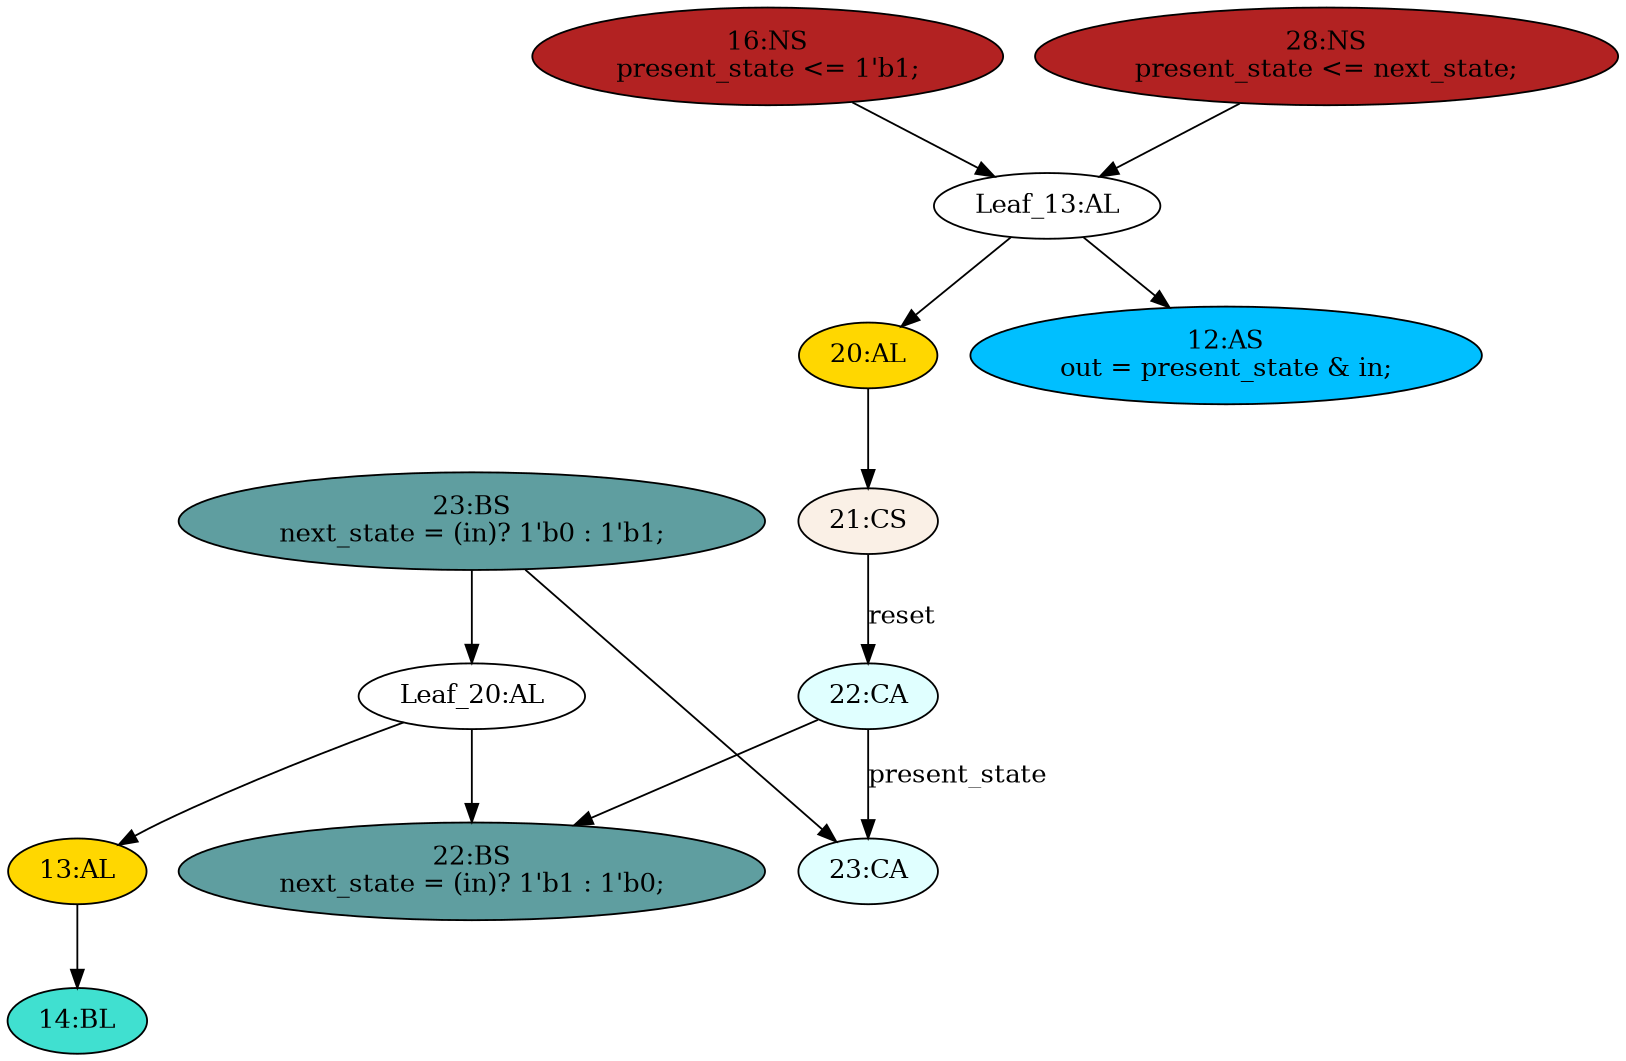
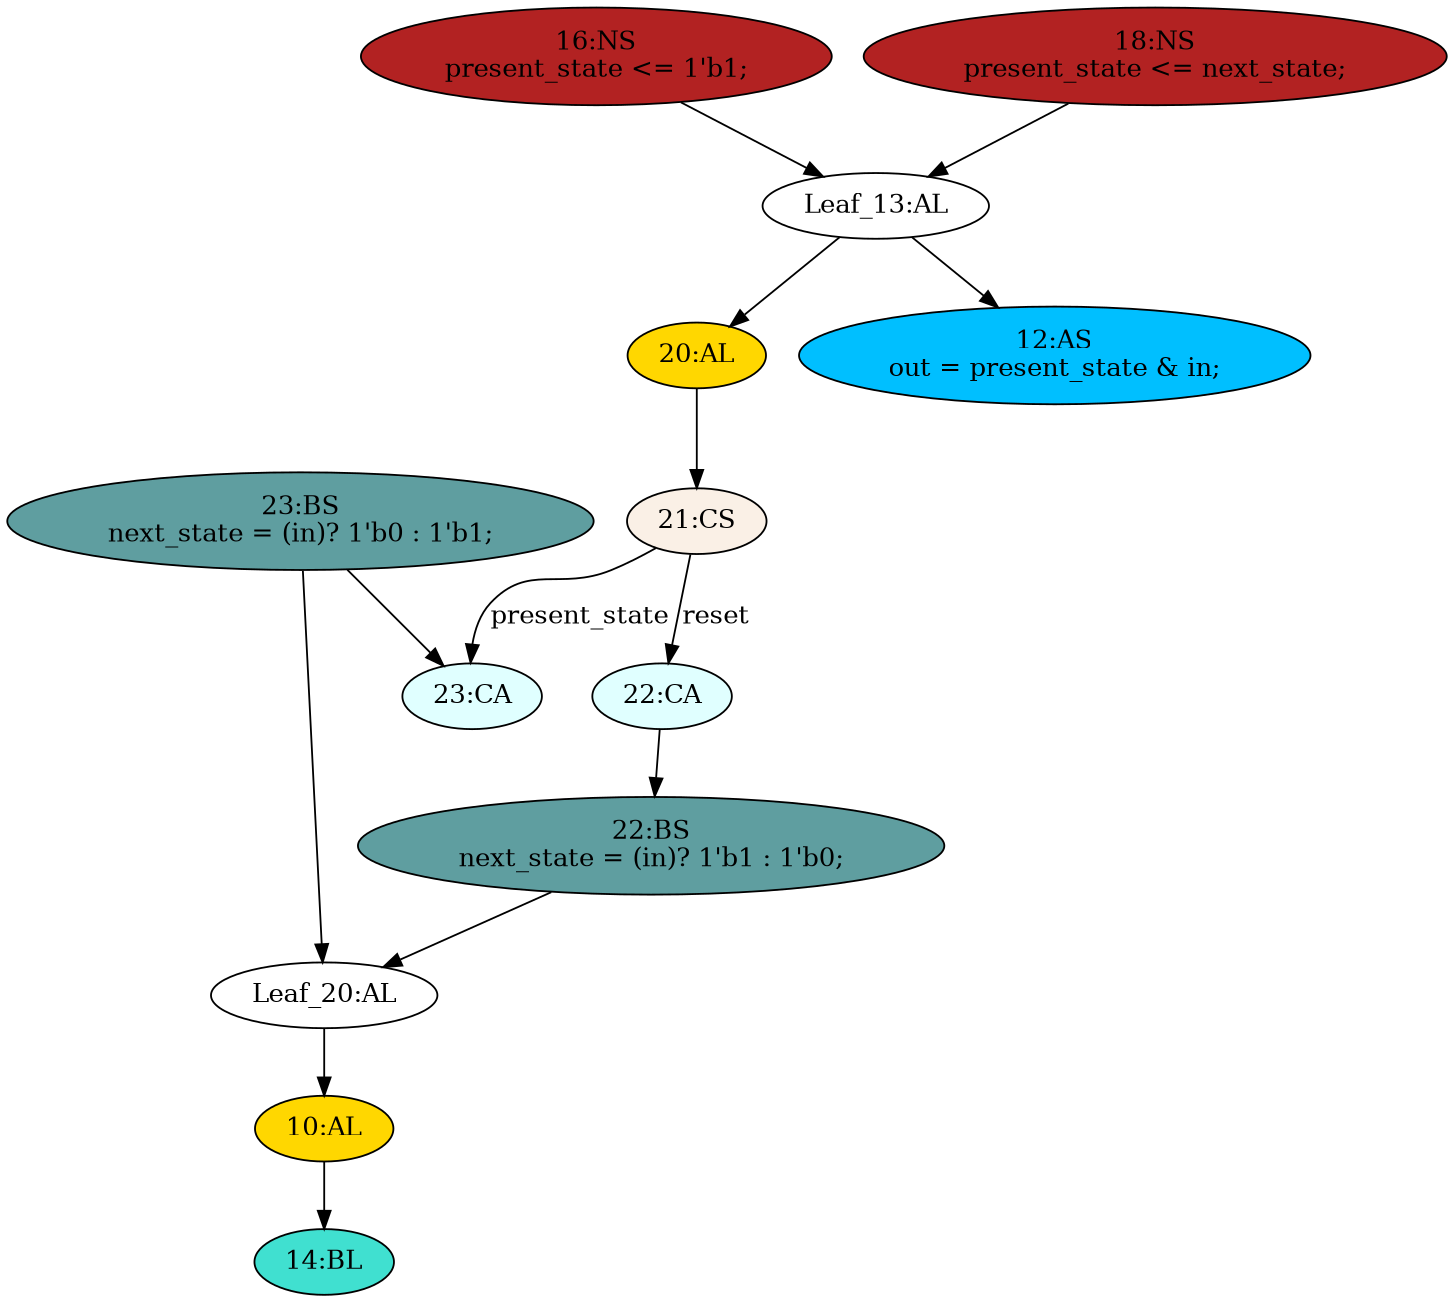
(1327, 56) -> (1155, 56)
(472, 766) -> (476, 926)
(868, 774) -> (550, 579)
(77, 871) -> (324, 1129)
